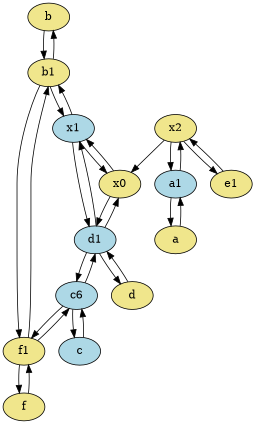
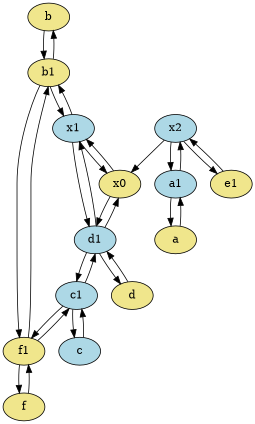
(176, 128) -> (176, 128)
(77, 296) -> (77, 296)
